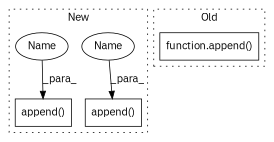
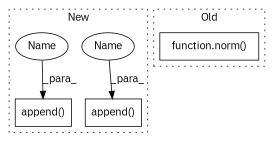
(209, 46) -> (209, 46)
